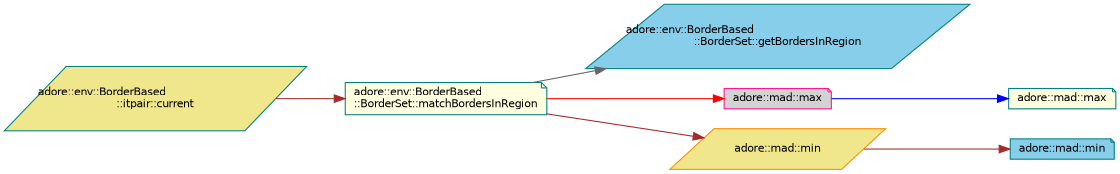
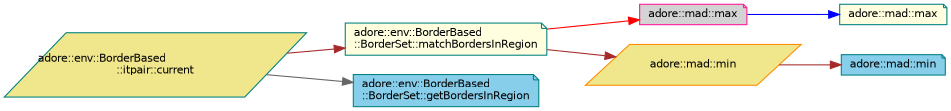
(778, 36) -> (446, 91)
(564, 77) -> (304, 78)
